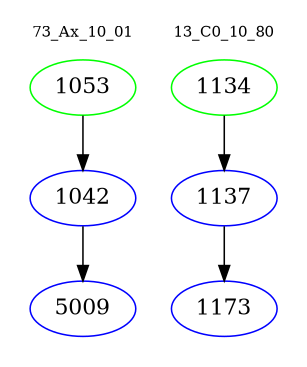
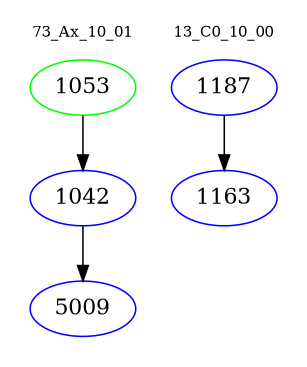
(224, 33) -> (224, 33)
(224, 88) -> none
(224, 198) -> (224, 88)
(224, 309) -> (224, 198)
